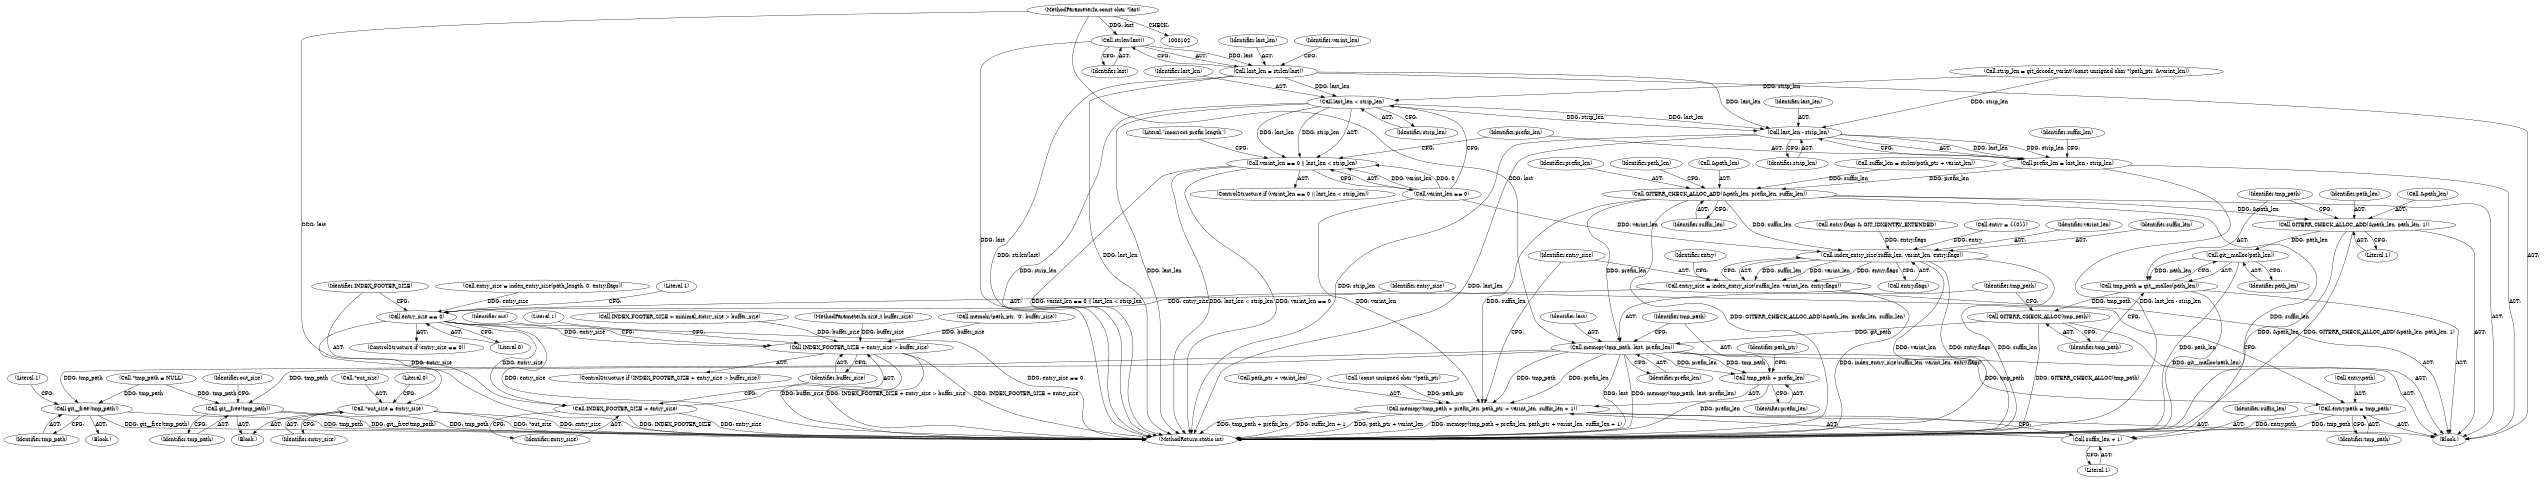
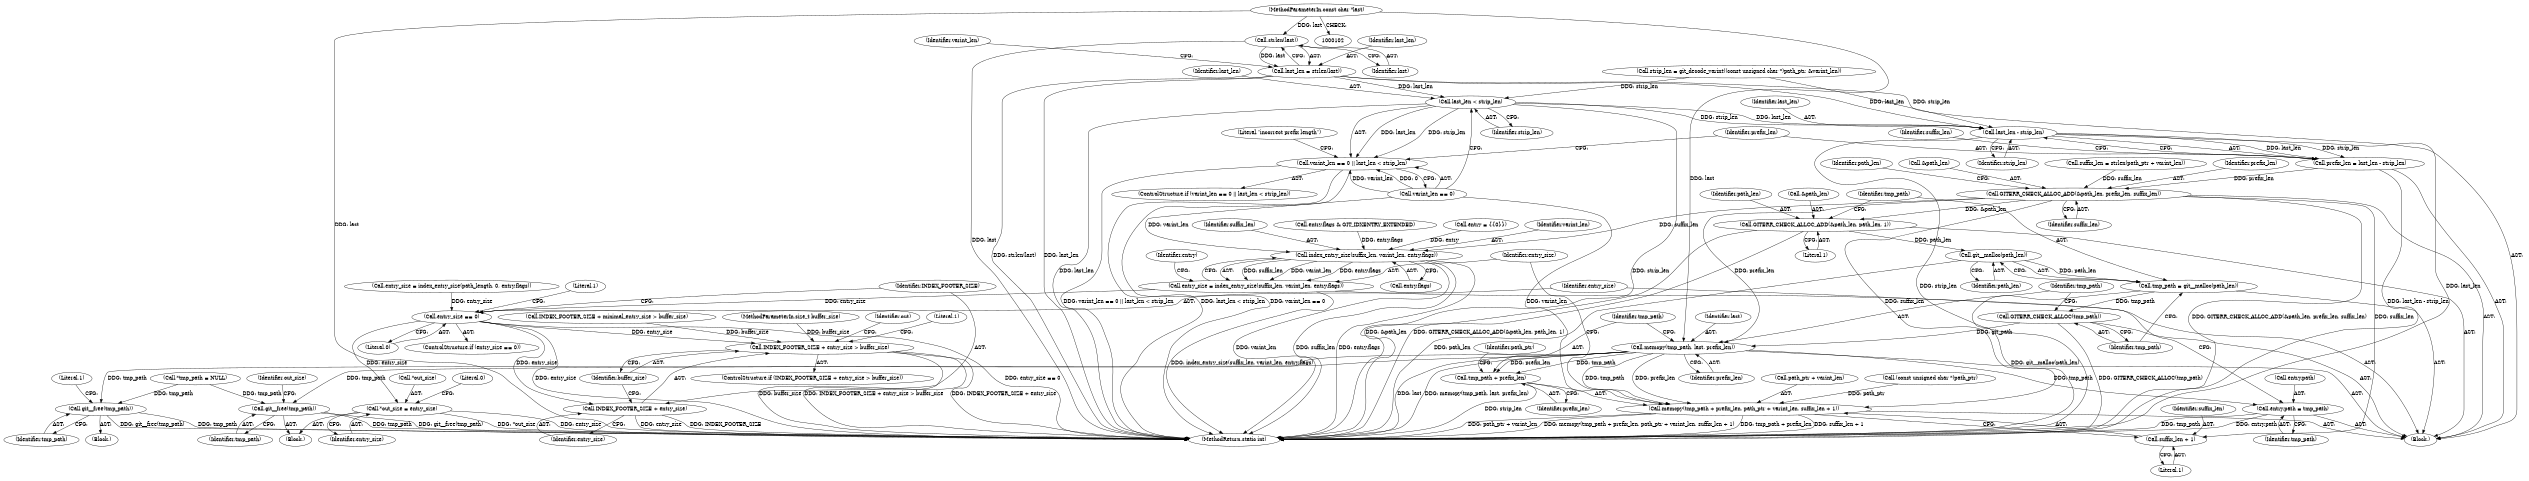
(1007, 317) -> none
(1720, 409) -> (1503, 409)
